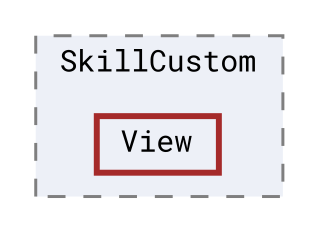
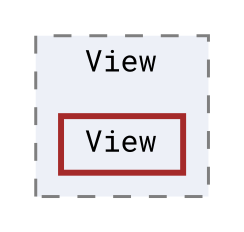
(159, 64) -> (122, 64)
